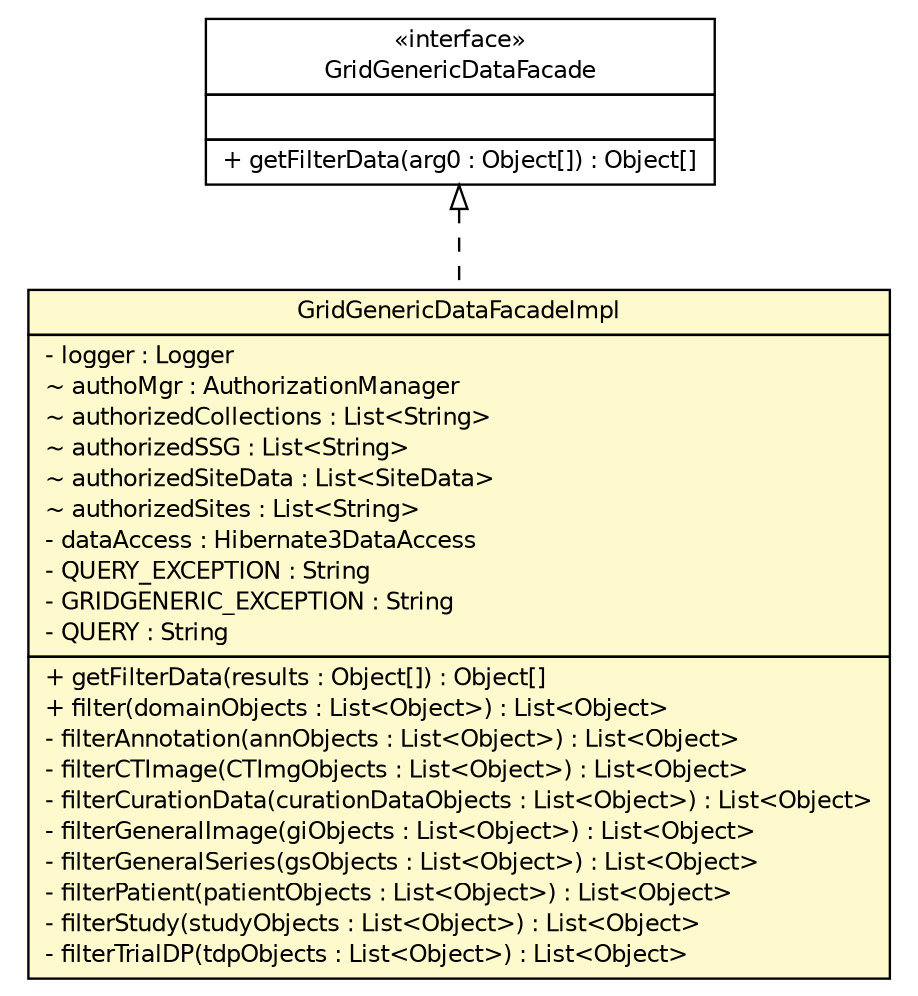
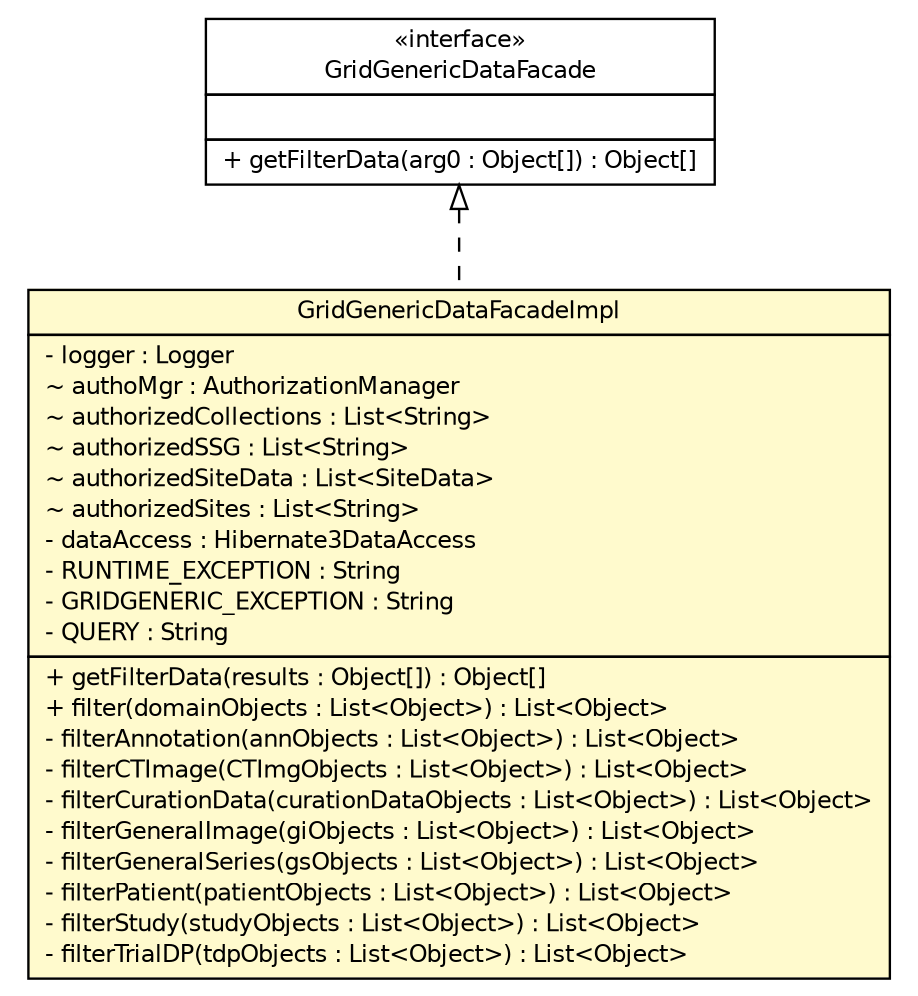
(208, 572) -> (224, 572)
